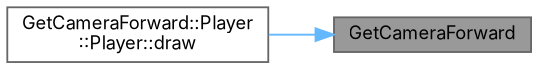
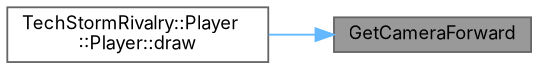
(138, 35) -> (138, 35)
